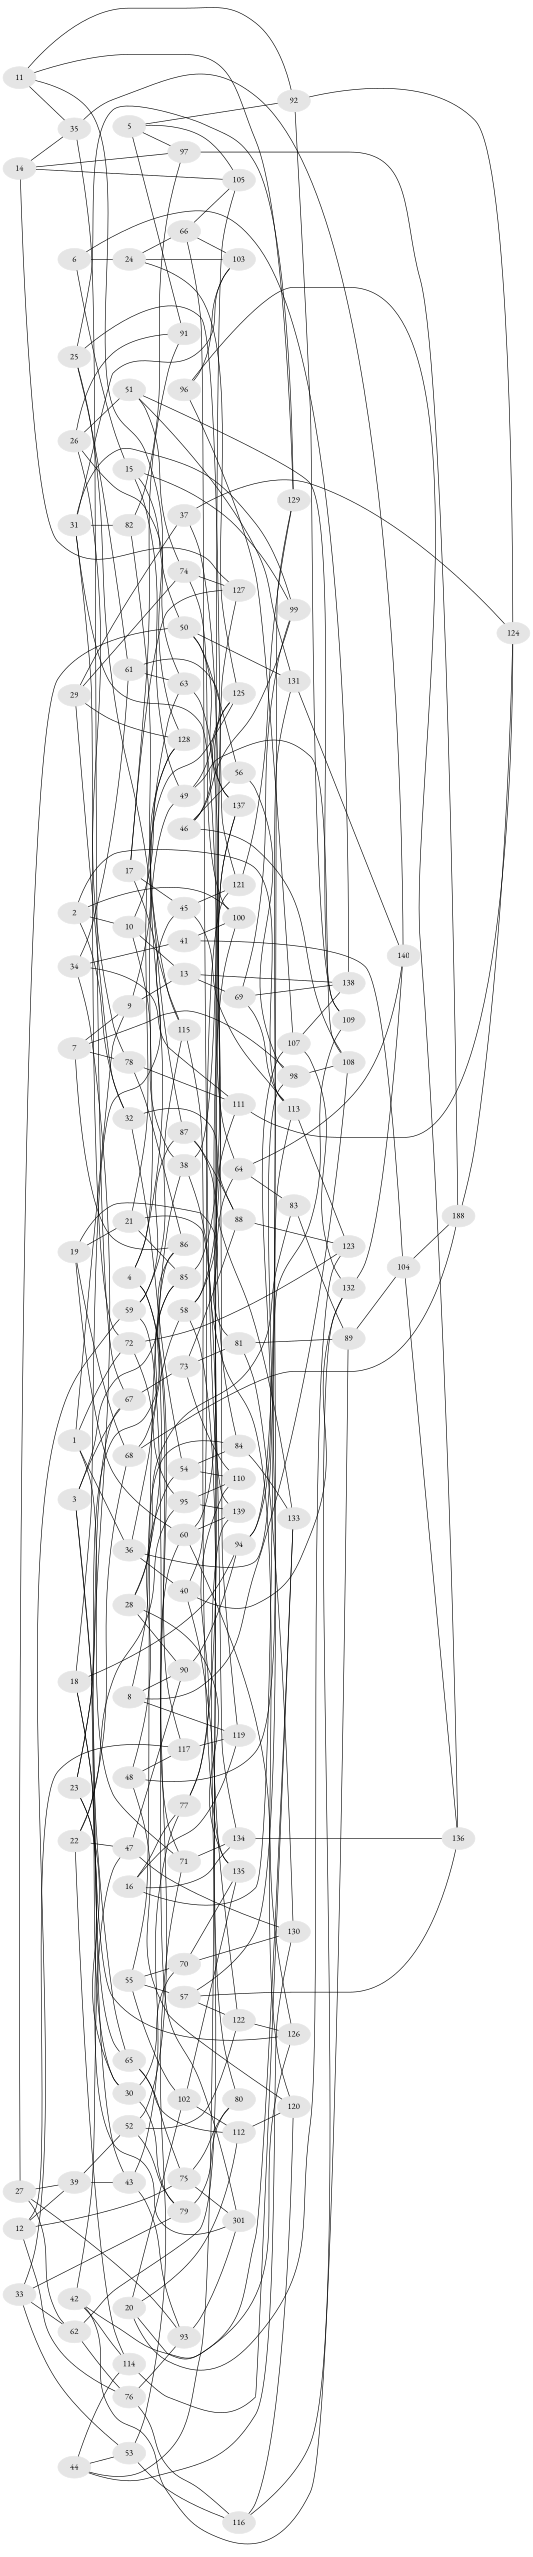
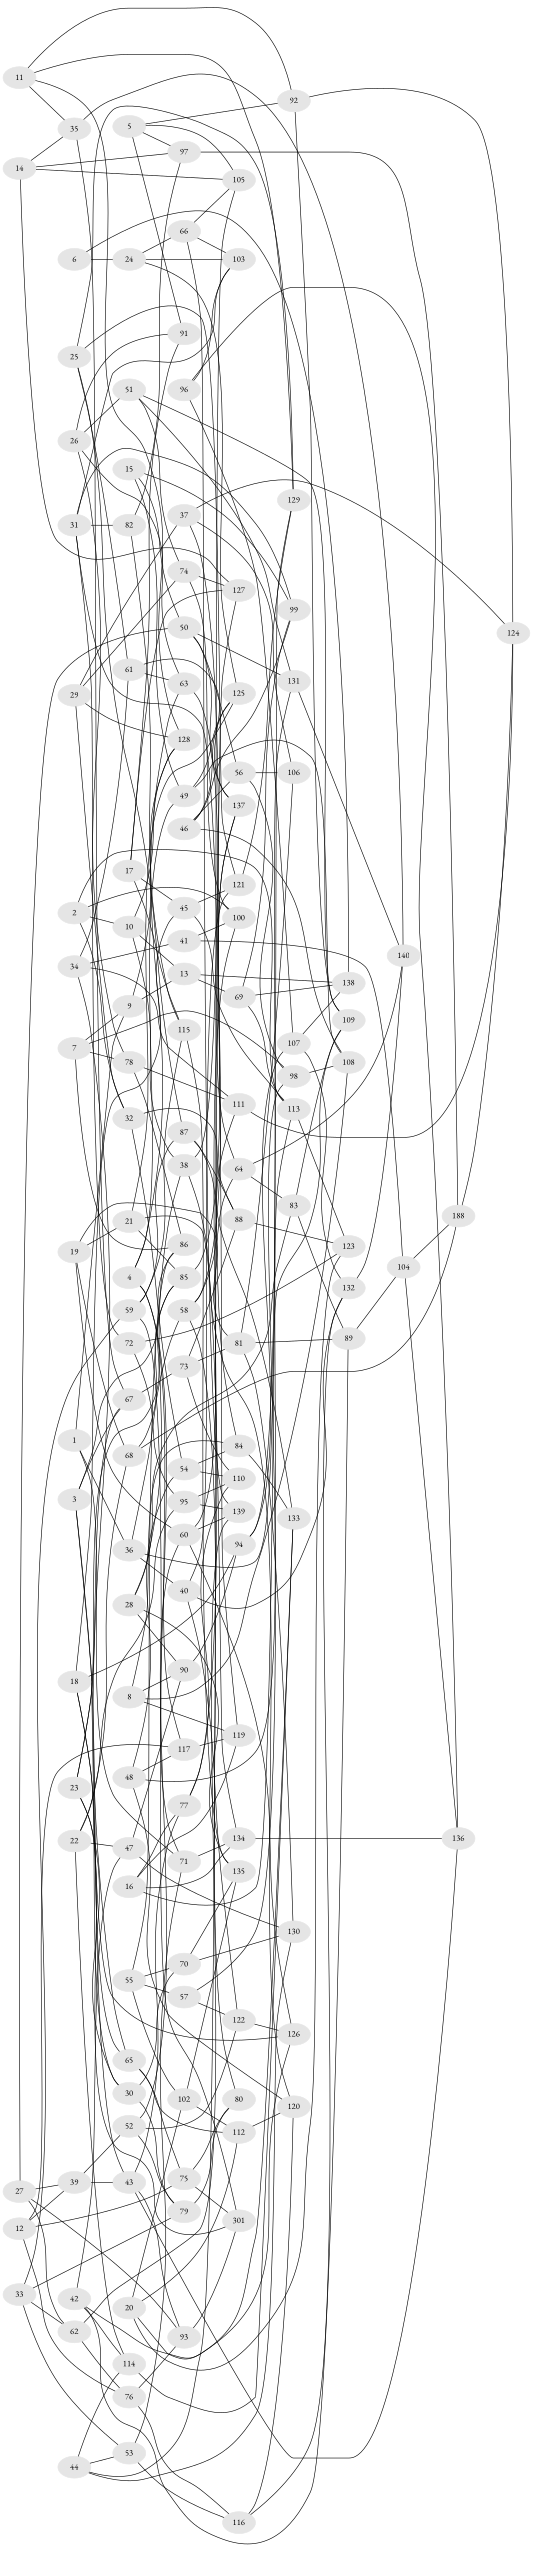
(100, 380) -> none
none -> (294, 773)
none -> (314, 1111)
(98, 1390) -> none
(370, 1988) -> (399, 2341)
